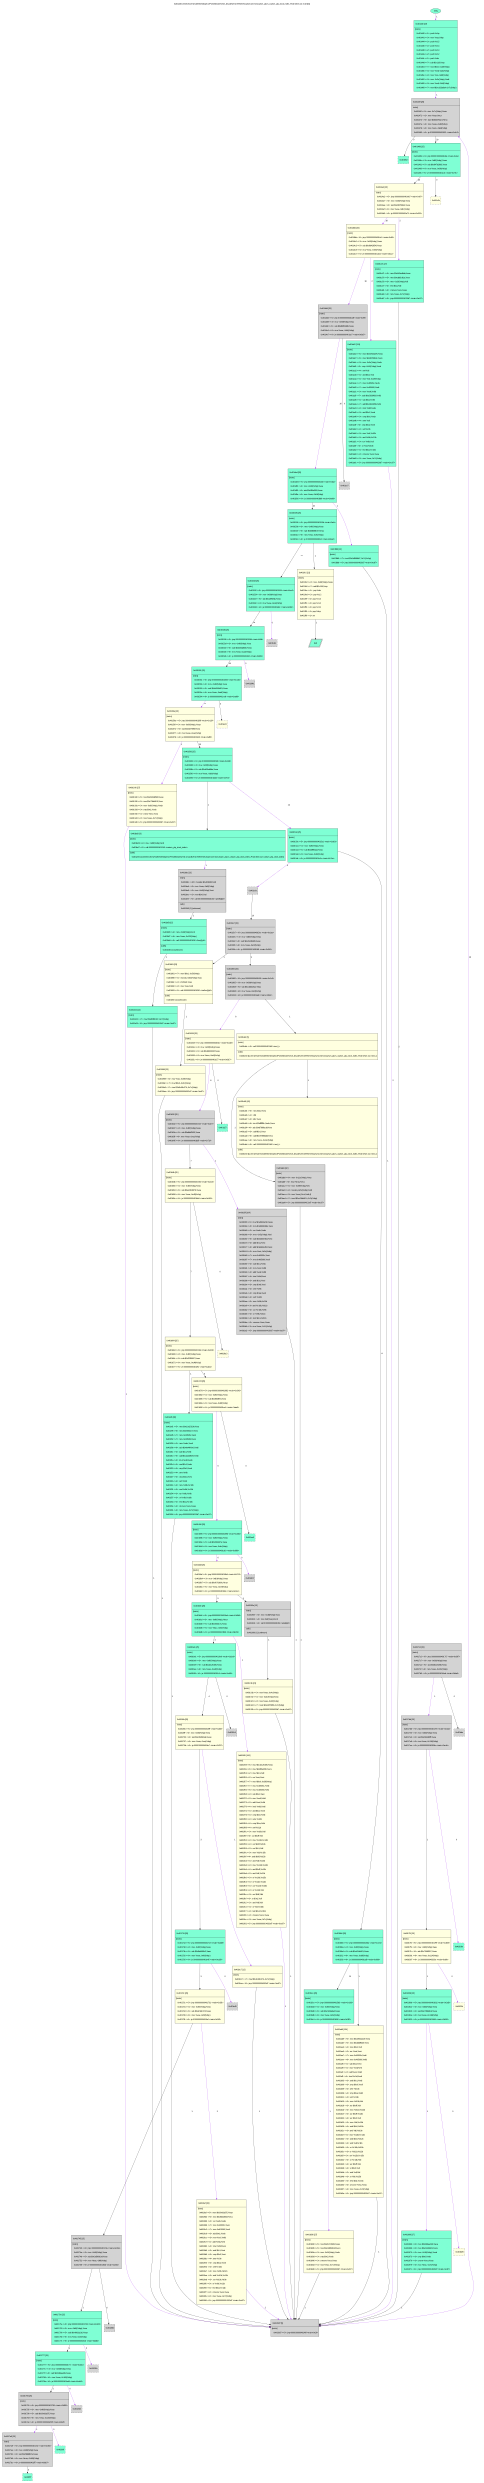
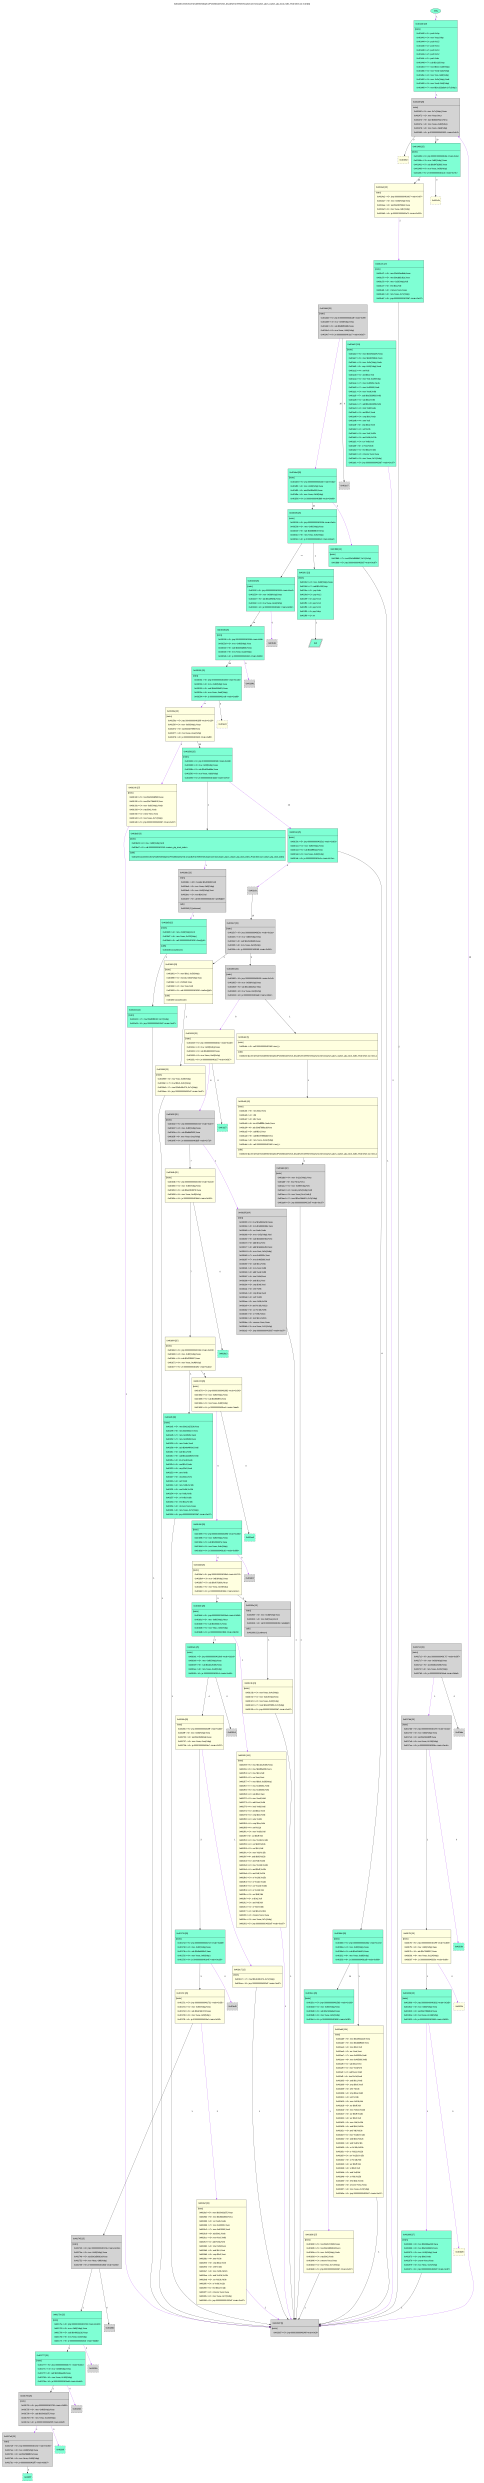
(403, 160) -> (403, 160)
(371, 241) -> none
(316, 594) -> (316, 594)
(192, 915) -> (192, 915)
(231, 1123) -> (303, 1160)
(223, 1354) -> (223, 1354)
